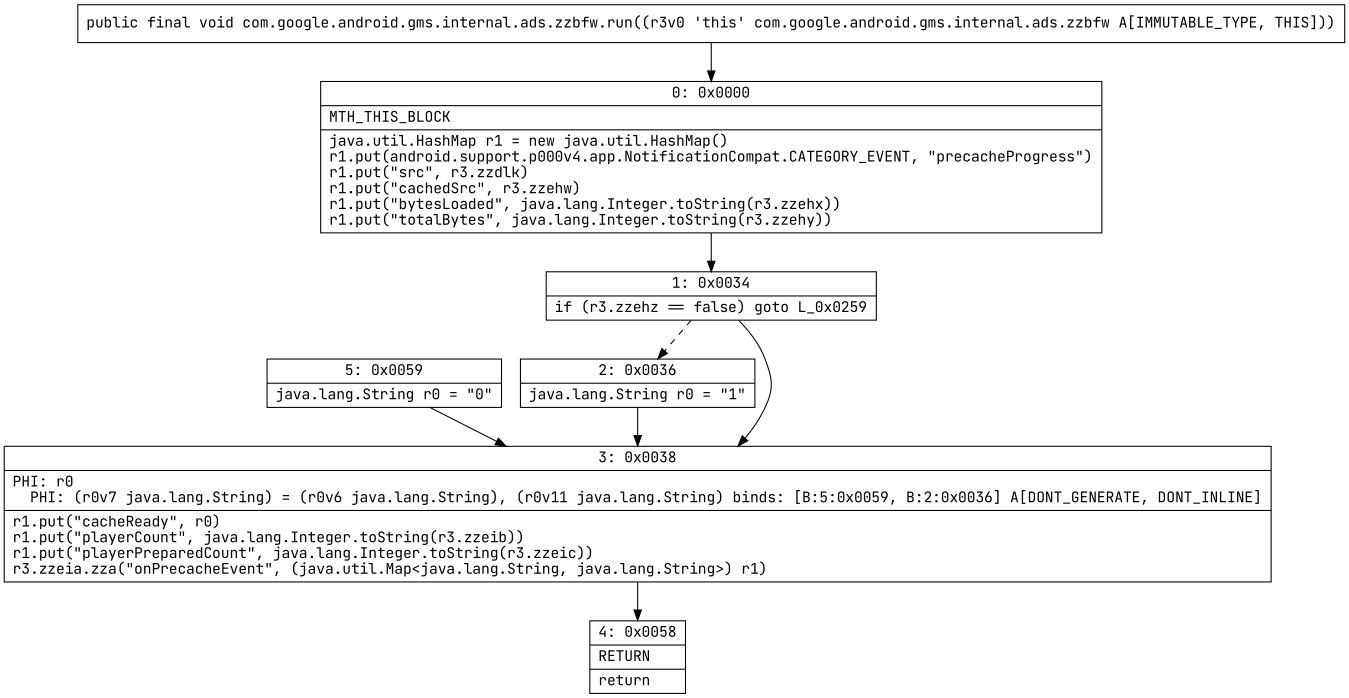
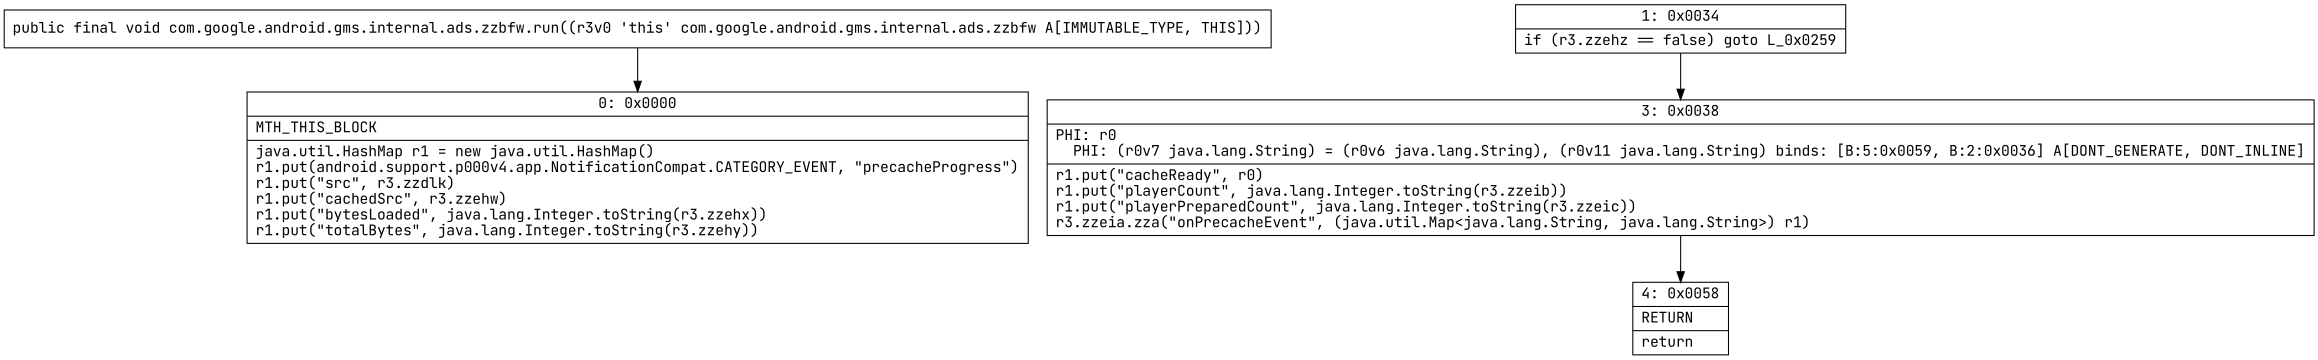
(711, 247) -> none
(384, 383) -> none
(638, 383) -> none
